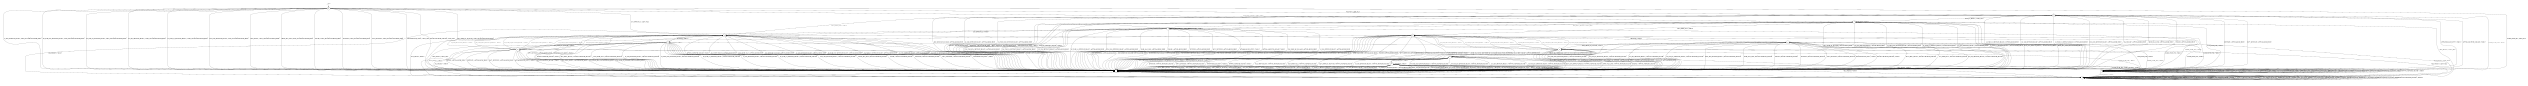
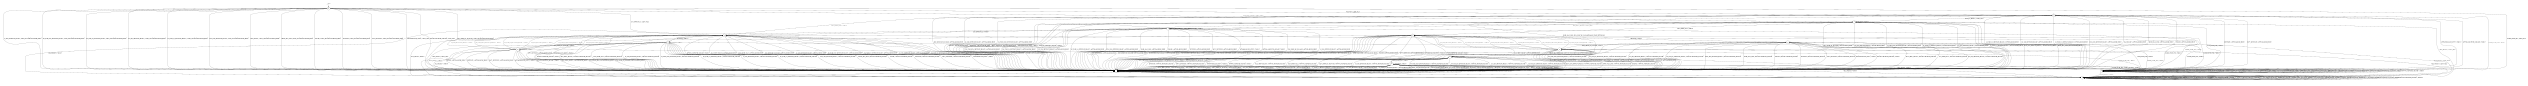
(1005, 51) -> (1642, 19)
